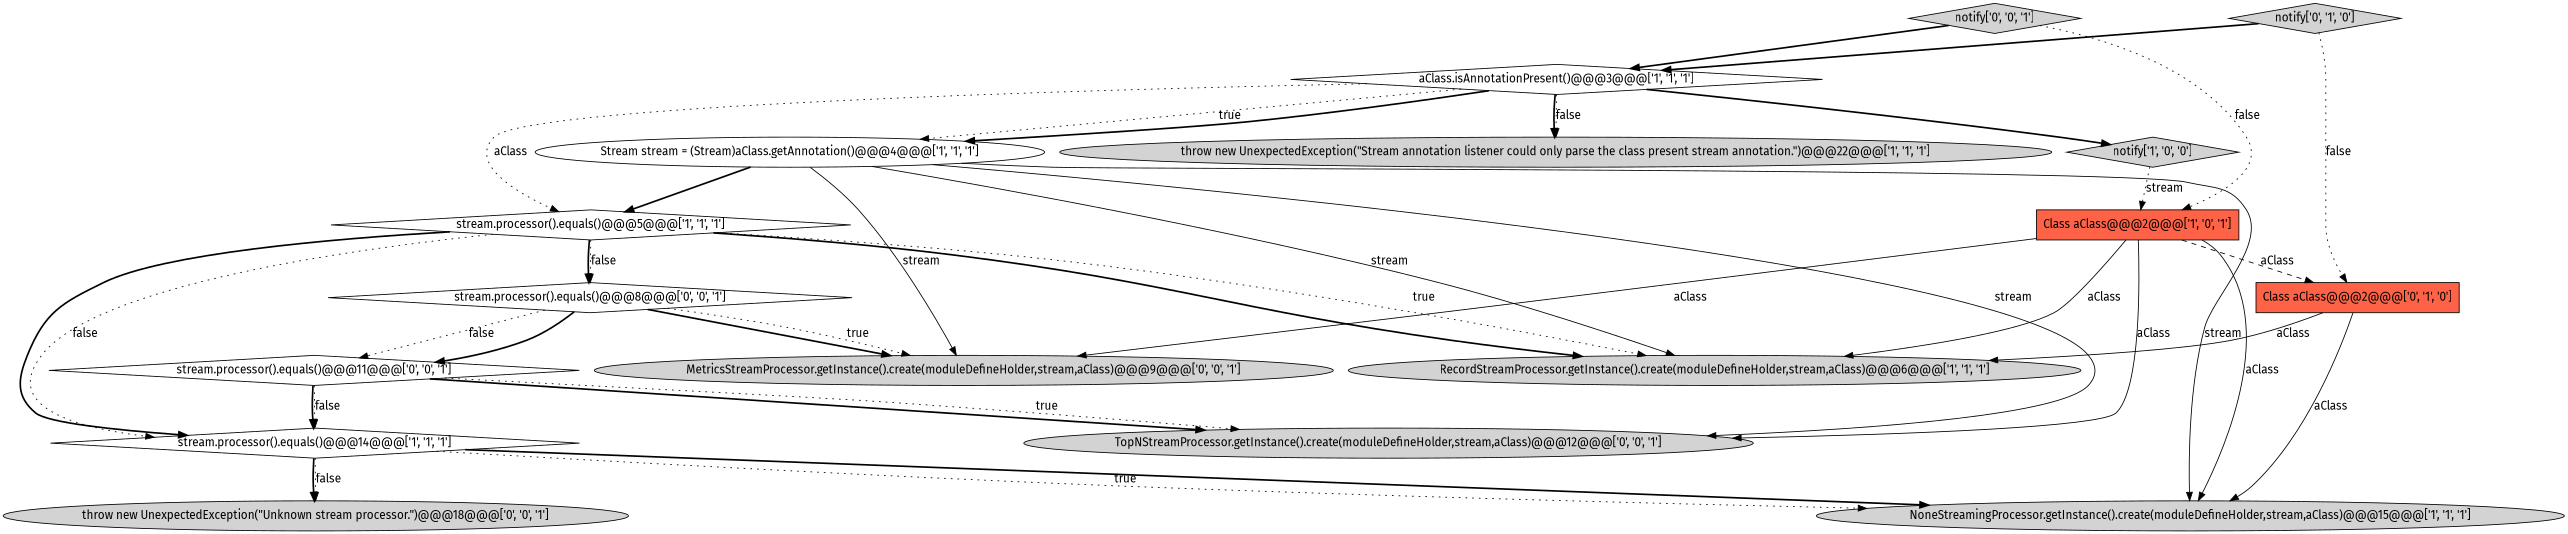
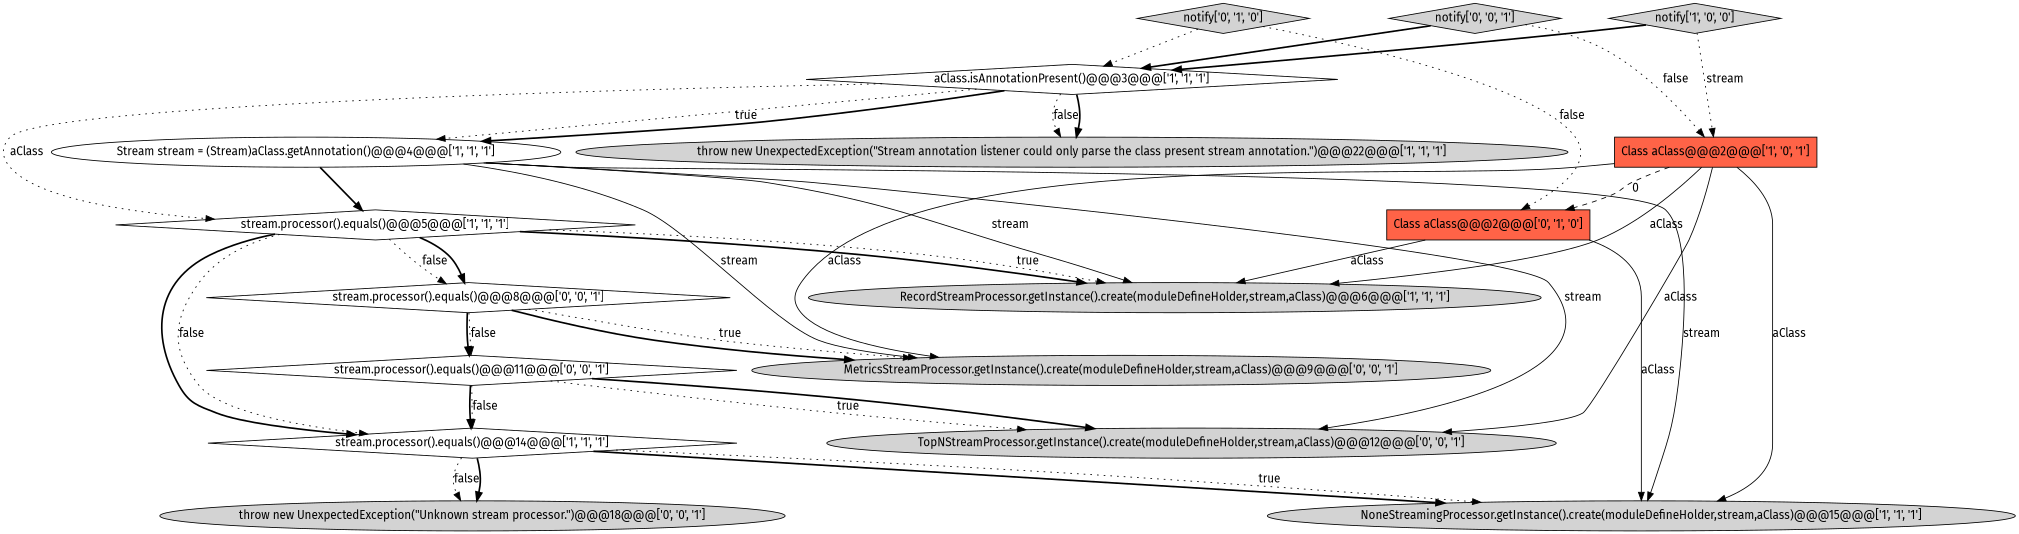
(1965, 47) -> (1155, 46)
(1874, 114) -> (1414, 48)
(2277, 261) -> (1636, 189)
